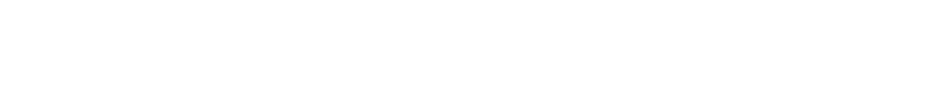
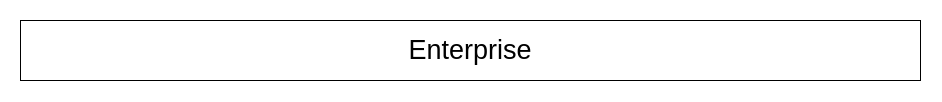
none -> (471, 51)
